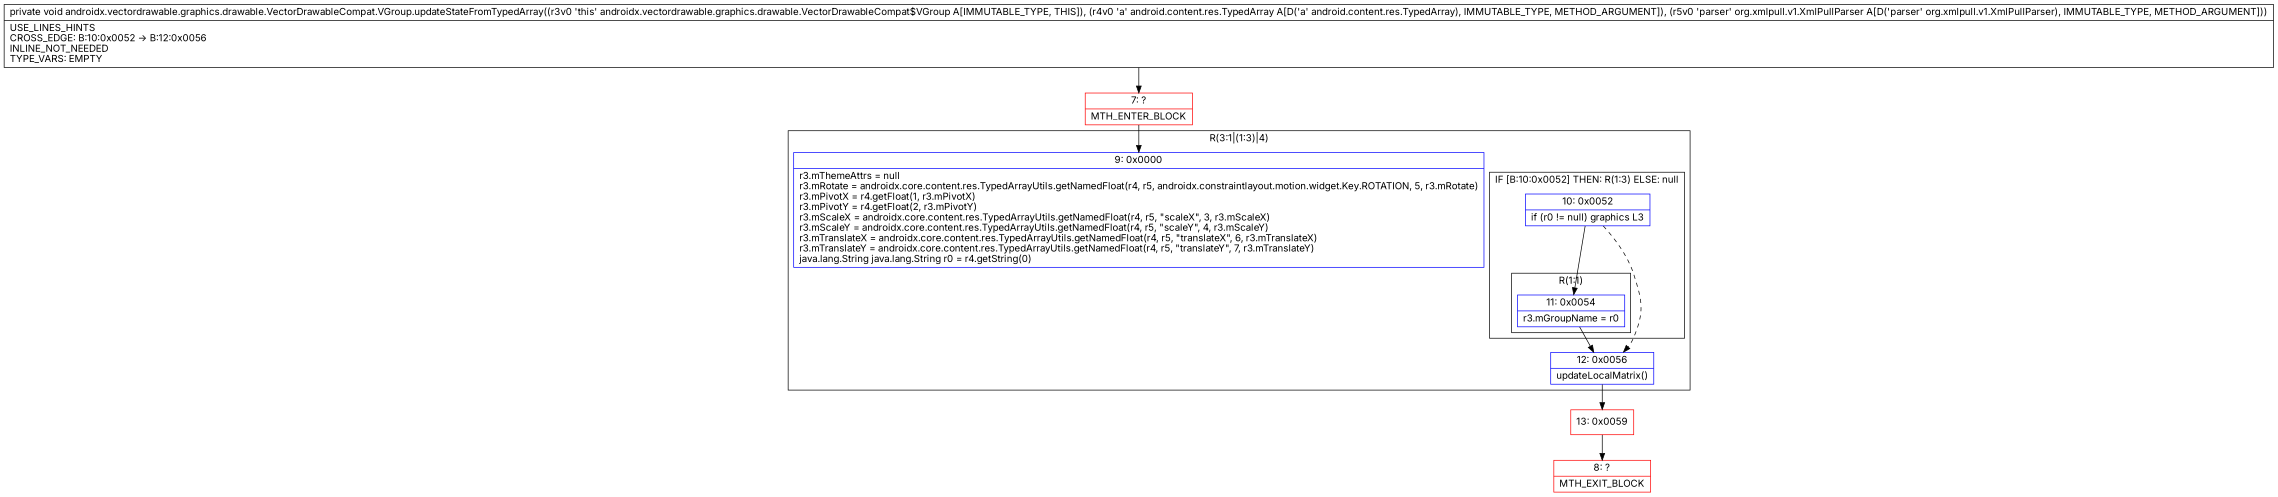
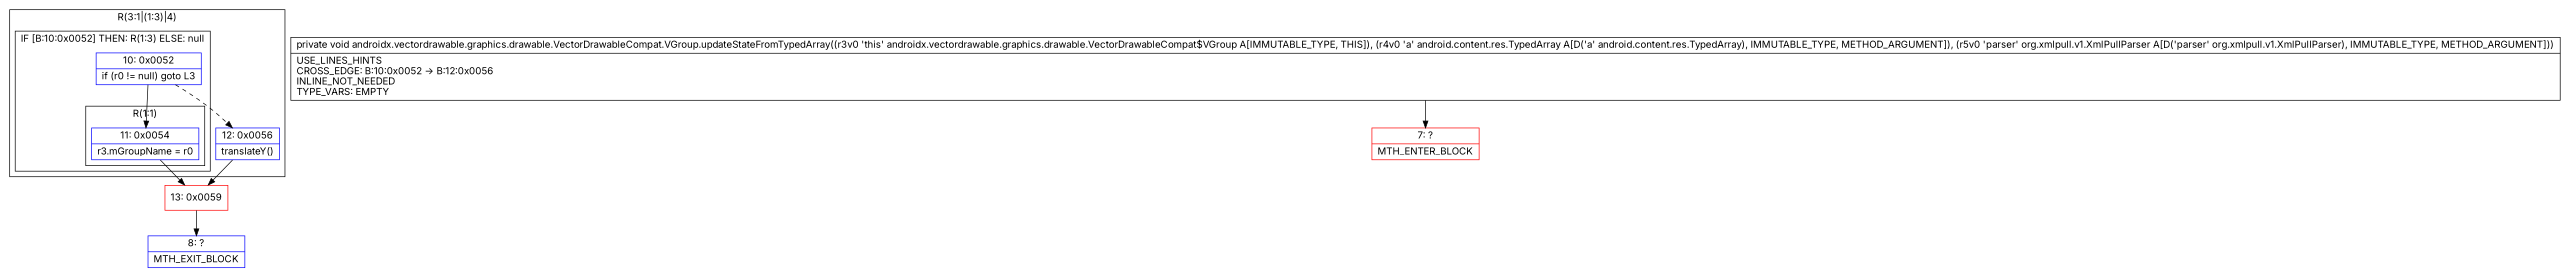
(1139, 210) -> none
(1588, 218) -> (149, 76)
(1585, 337) -> (170, 170)
(1602, 376) -> (248, 151)
(1602, 476) -> (196, 252)
